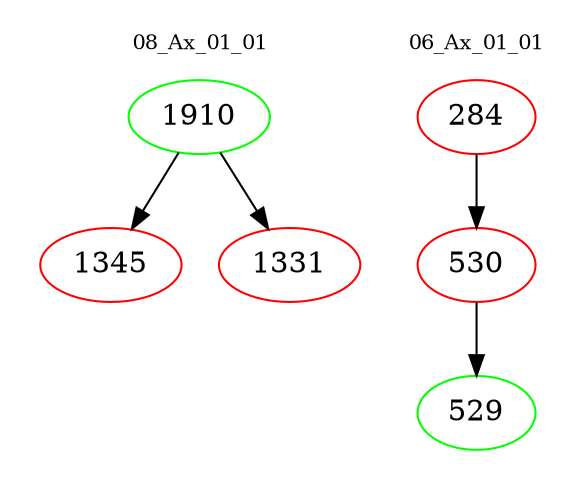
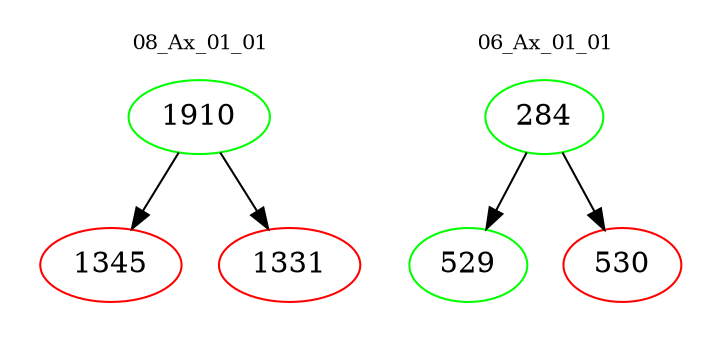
(477, 117) -> (544, 117)
(477, 329) -> (511, 181)
